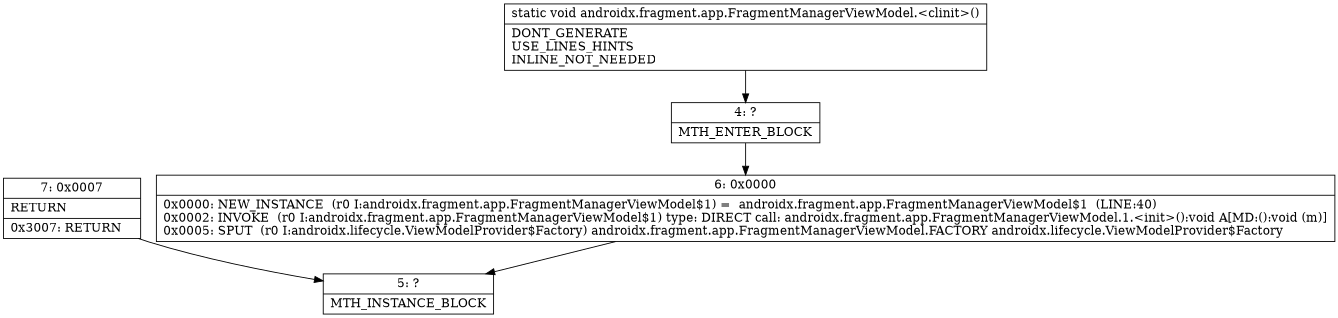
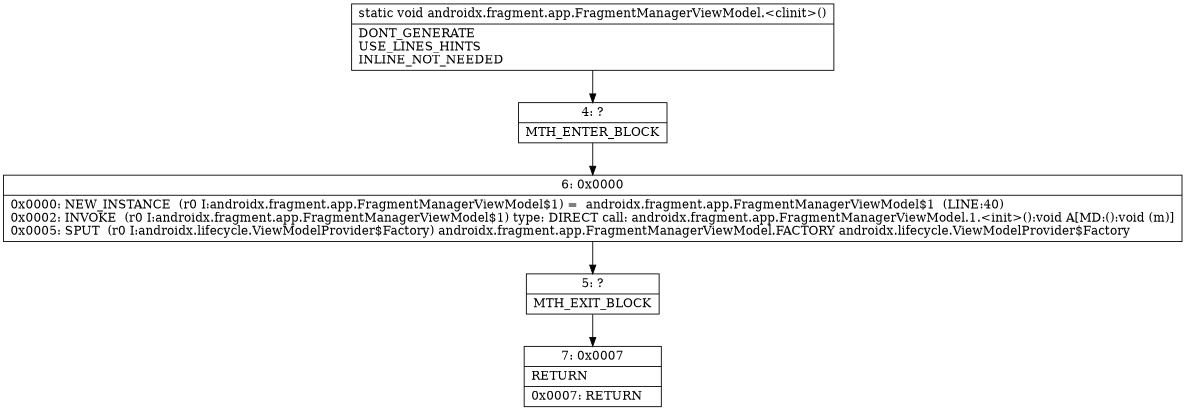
(72, 228) -> (593, 396)
(226, 262) -> (593, 326)
(408, 304) -> (593, 304)
